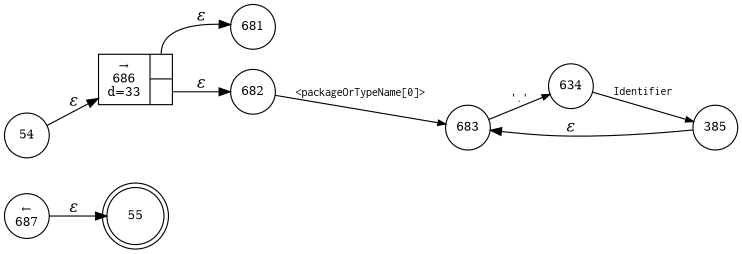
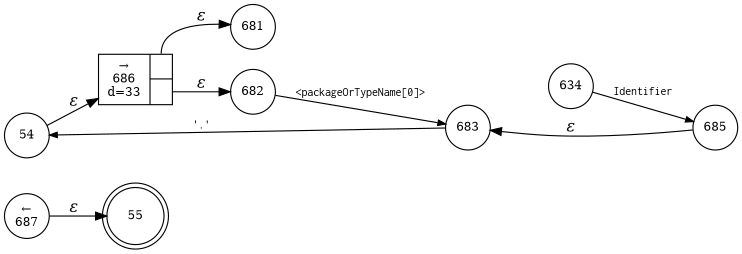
(516, 108) -> (251, 131)
(715, 128) -> (715, 128)
